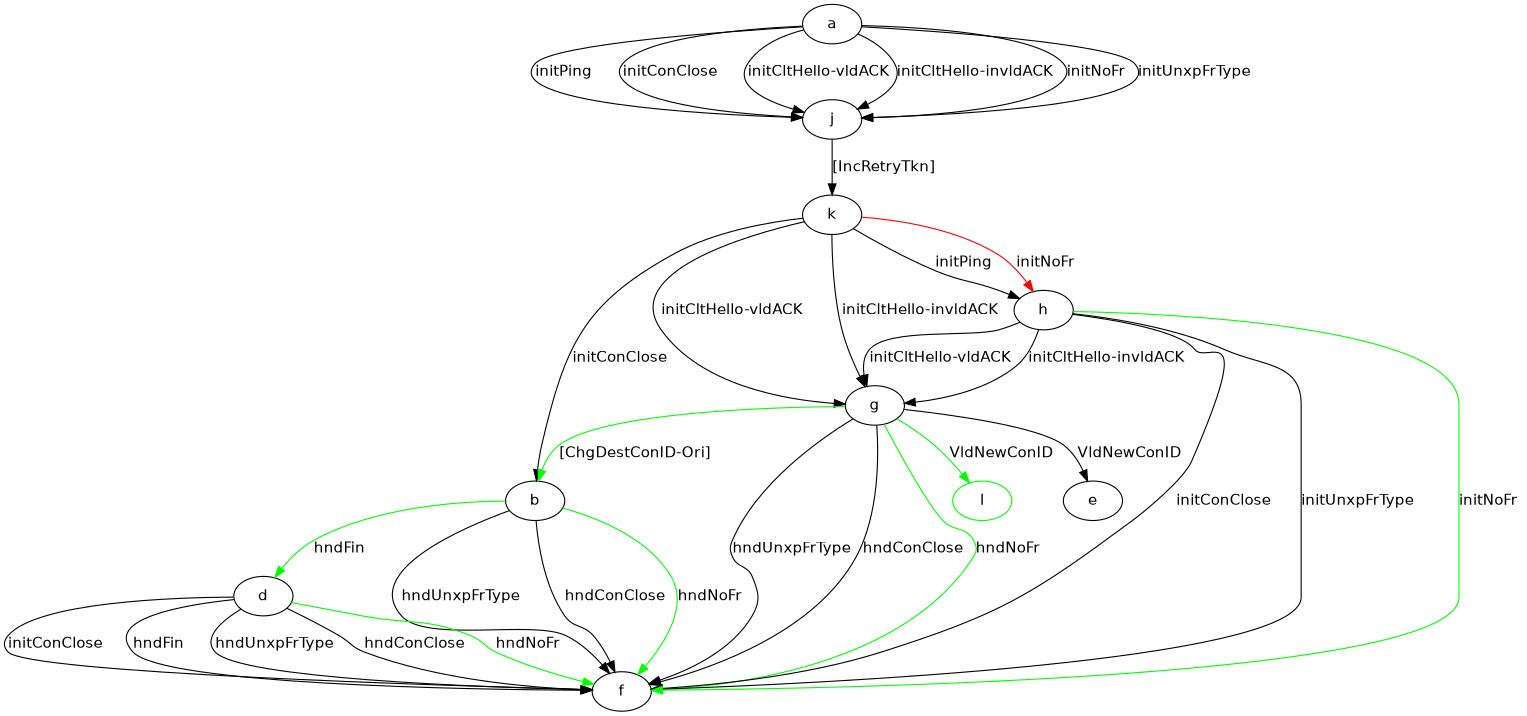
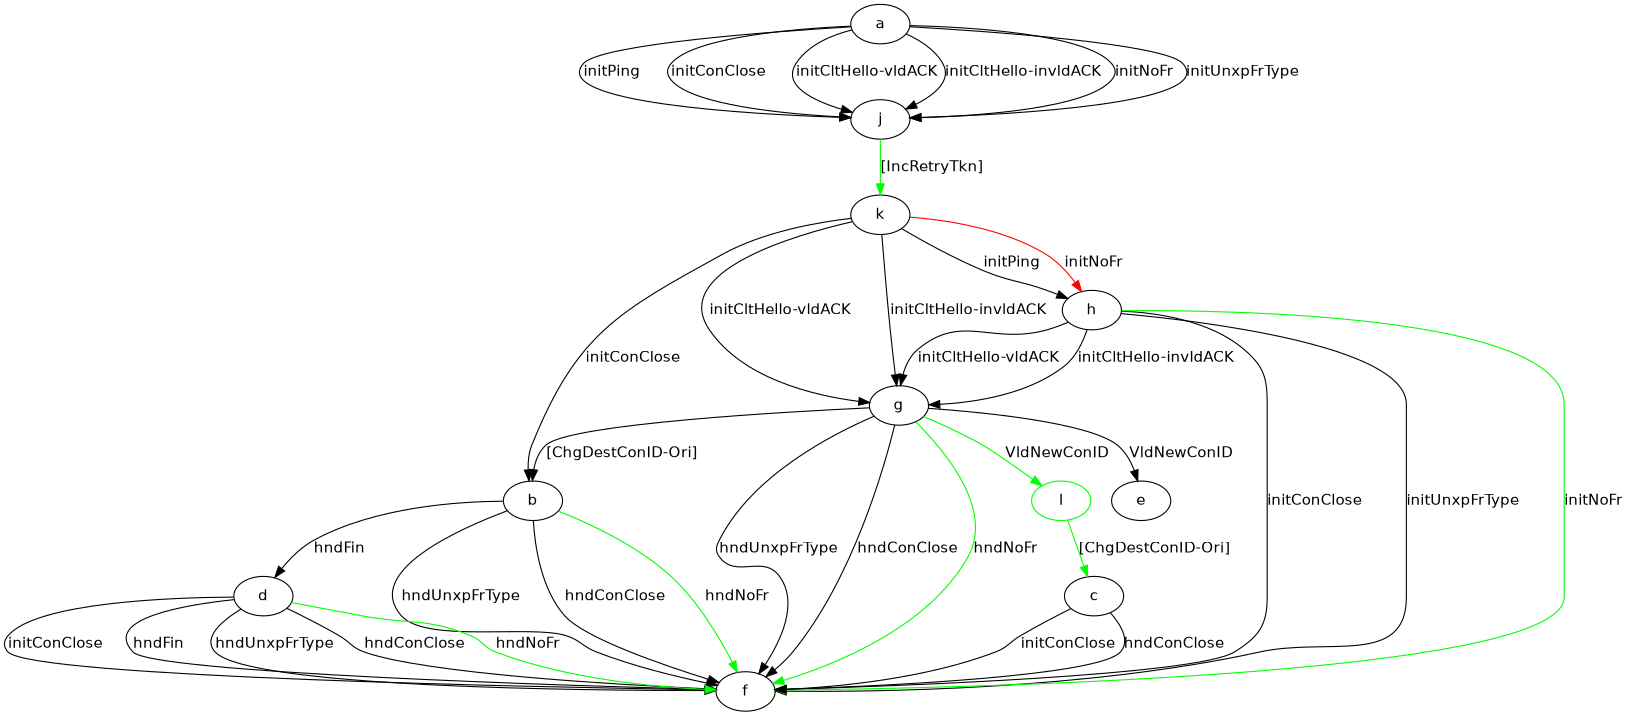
(832, 162) -> (880, 162)
(684, 414) -> (692, 419)
(386, 514) -> (385, 514)
none -> (1094, 596)
